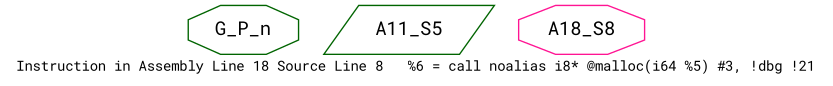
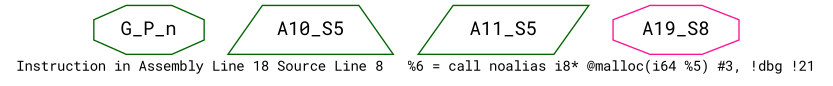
none -> (311, 30)
(582, 30) -> (676, 30)
